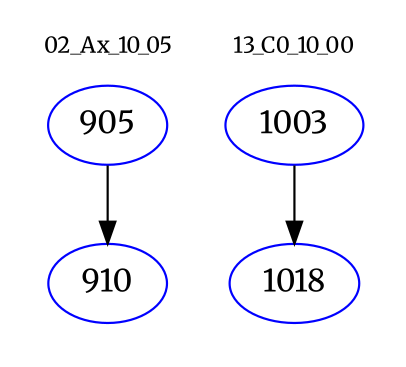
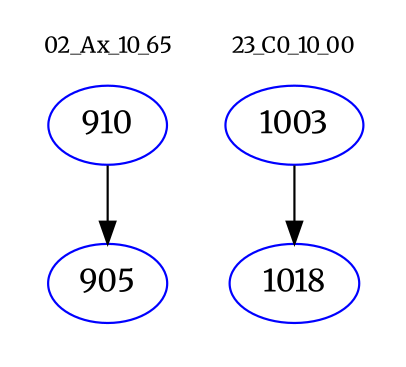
(109, 47) -> (109, 47)
(294, 47) -> (294, 47)
(108, 194) -> (108, 194)
